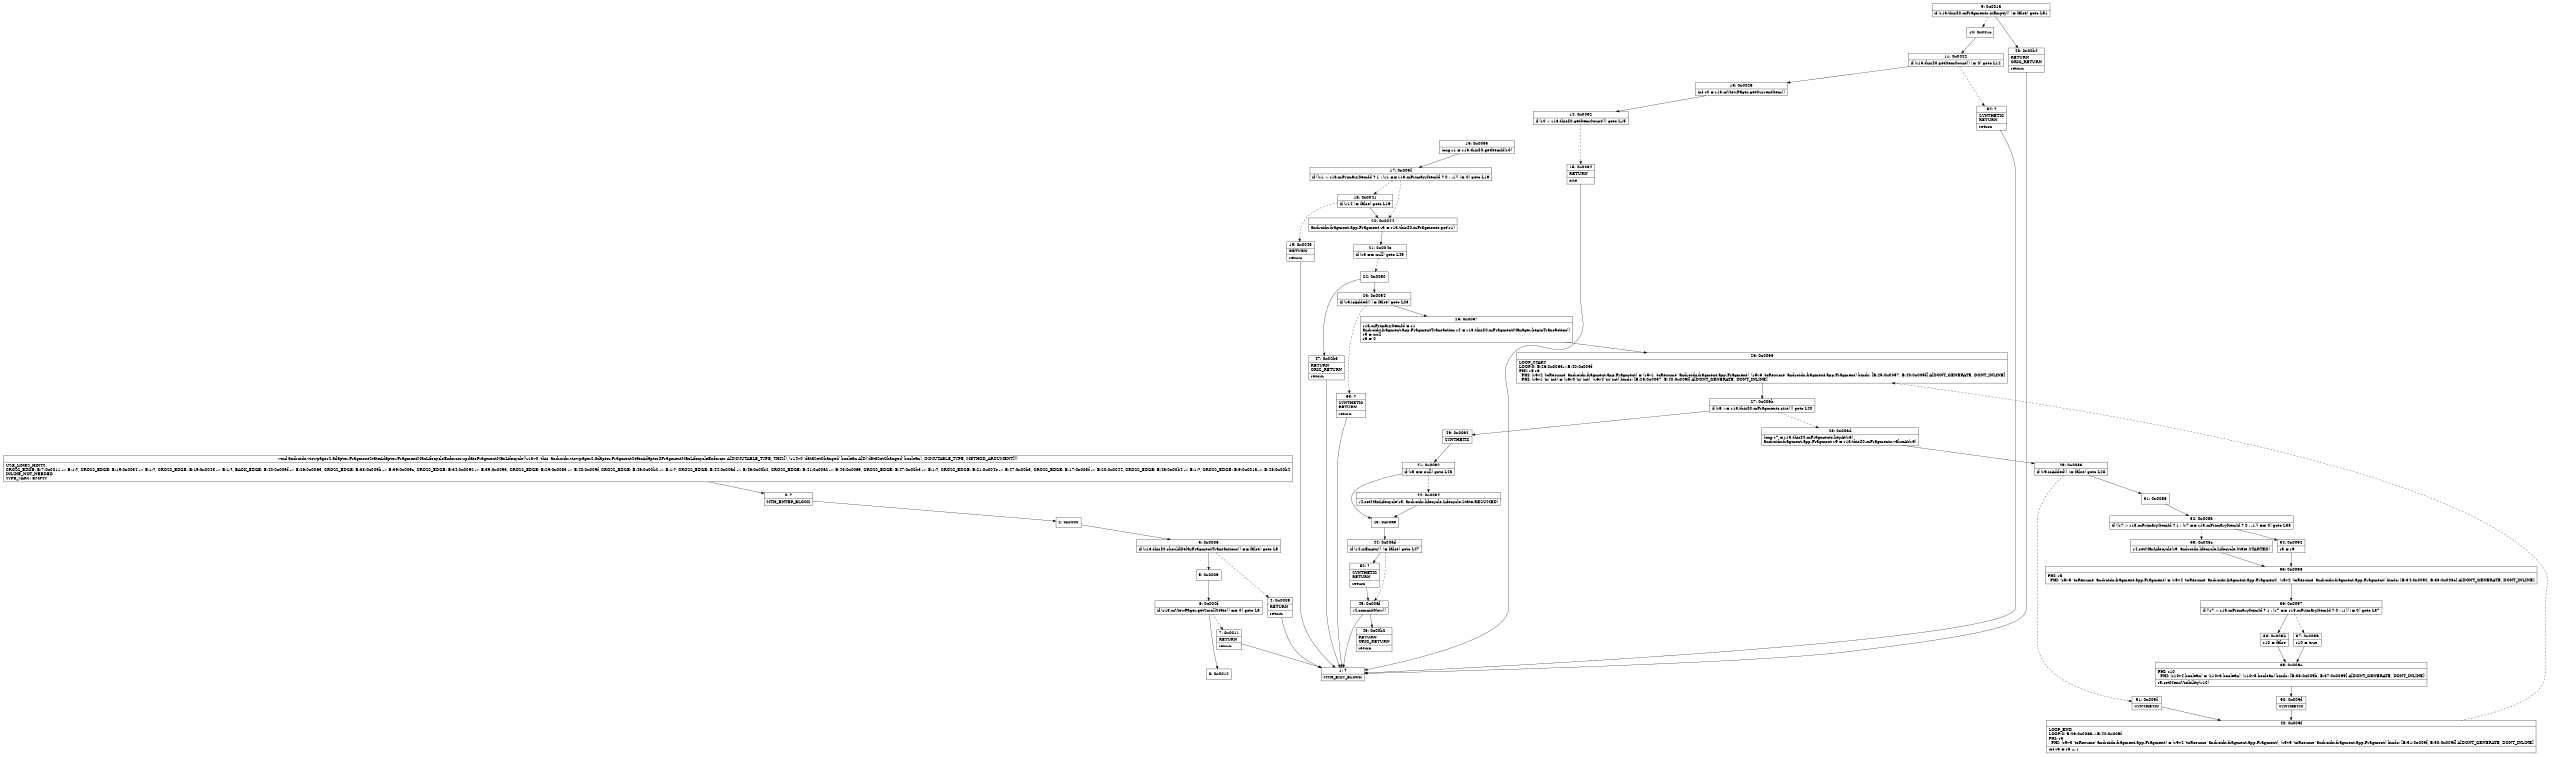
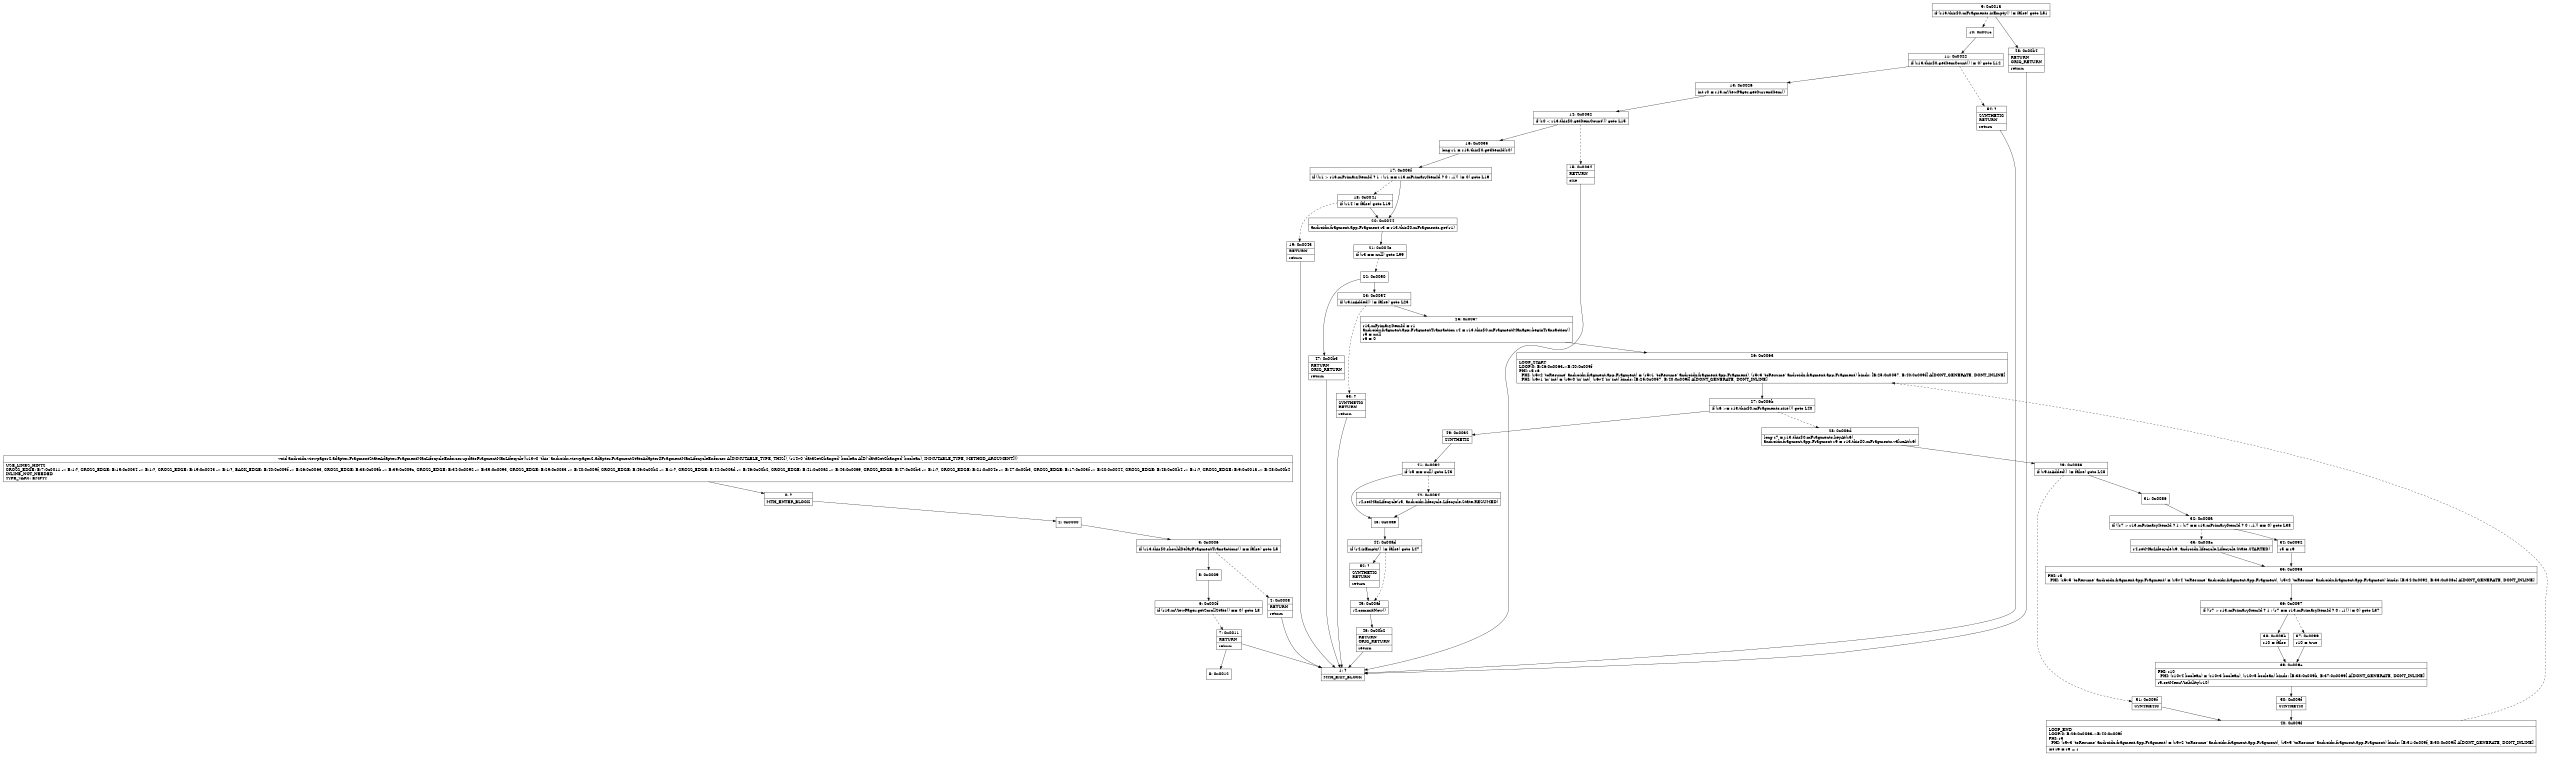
none -> (1530, 132)
(1398, 199) -> (1398, 199)
(1380, 255) -> (1380, 255)
(1350, 638) -> (1357, 659)
(1212, 640) -> (1224, 658)
